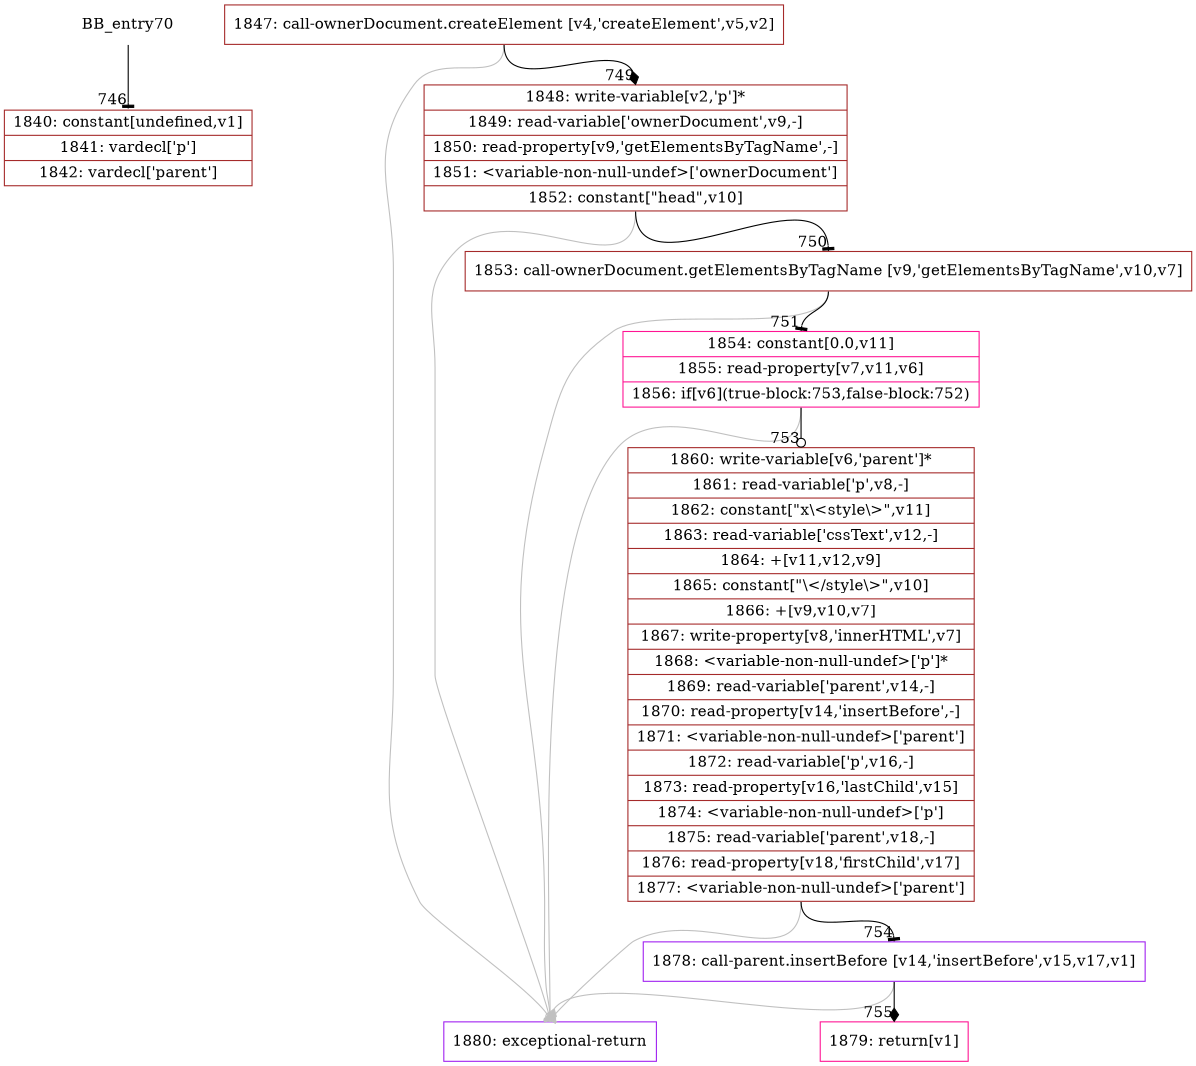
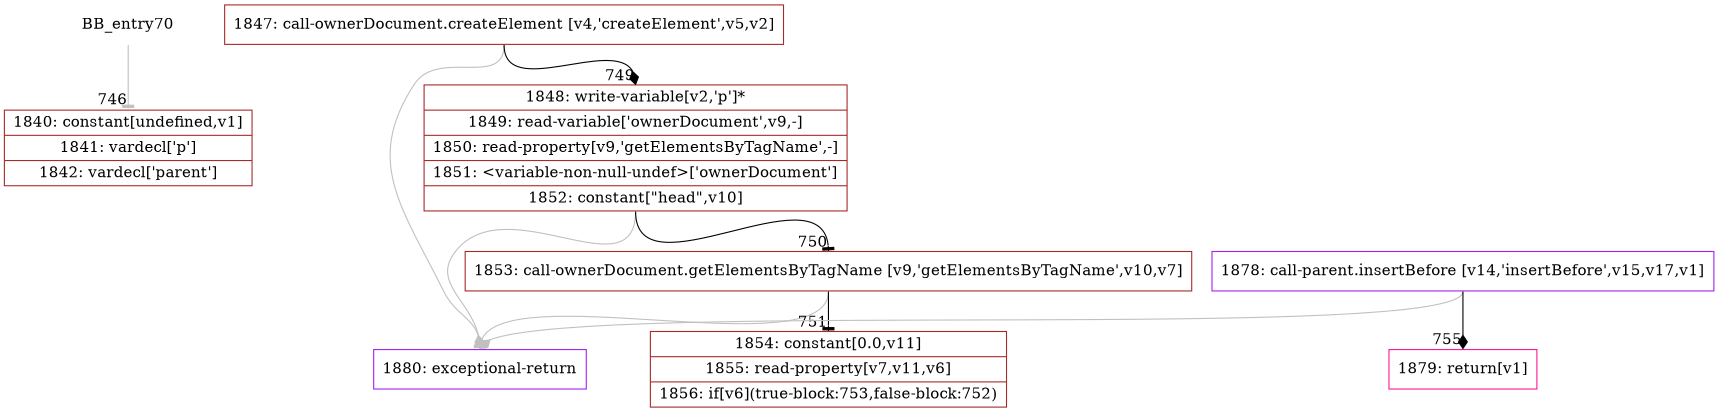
(128, 74) -> (128, 74)
(801, 369) -> (828, 369)
(435, 536) -> (506, 229)
(561, 619) -> none
(801, 674) -> none
